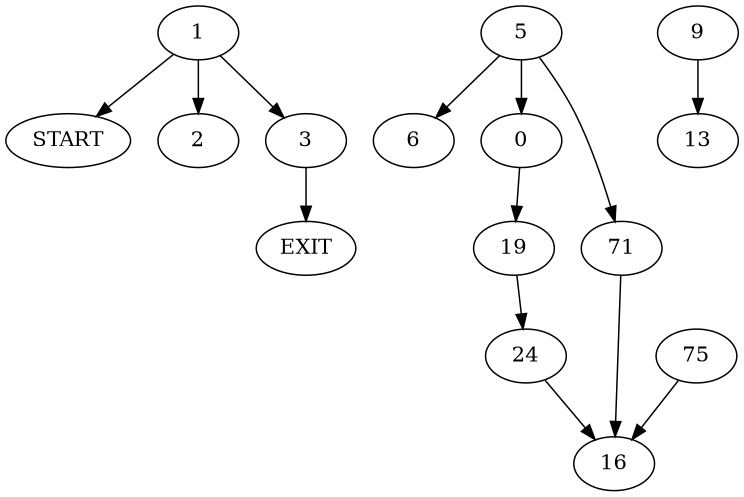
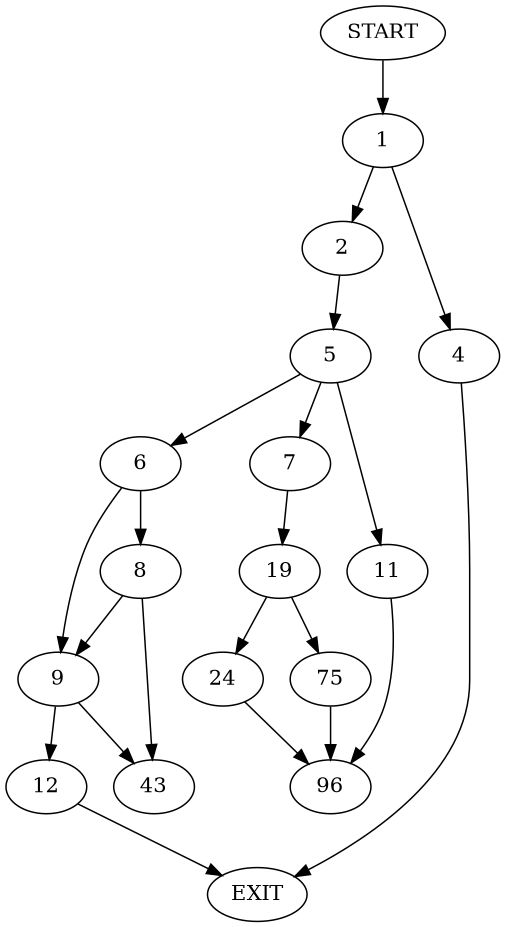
(141, 81) -> (383, 79)
(306, 141) -> (459, 356)
(521, 141) -> (290, 464)
(698, 141) -> (154, 787)
(622, 248) -> (387, 571)
none -> (337, 295)
(614, 464) -> (331, 787)
none -> (81, 558)
none -> (141, 571)
none -> (302, 618)
none -> (46, 787)
